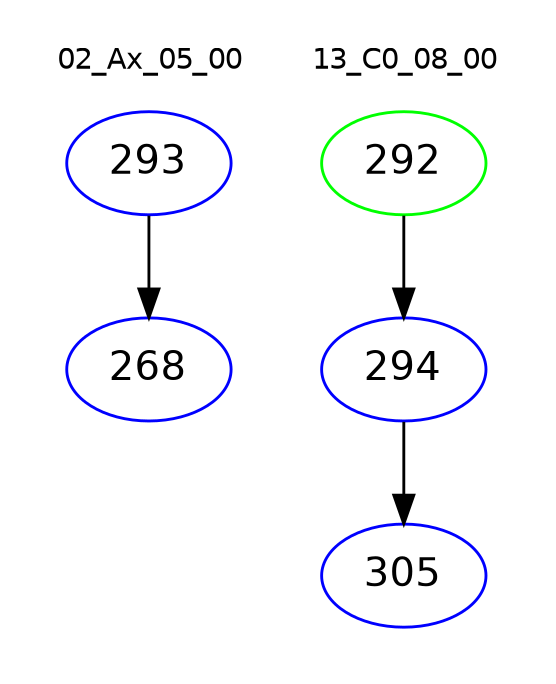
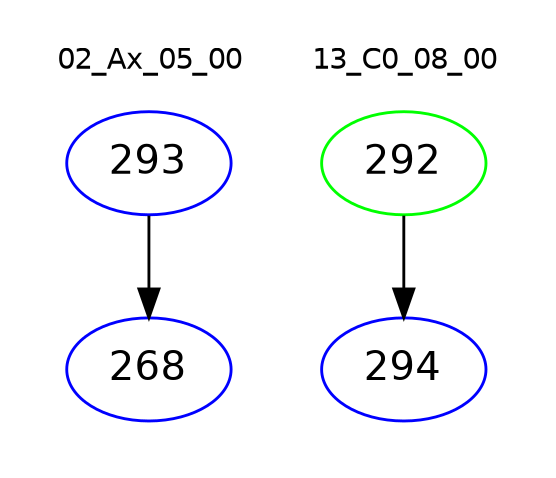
(404, 576) -> none
